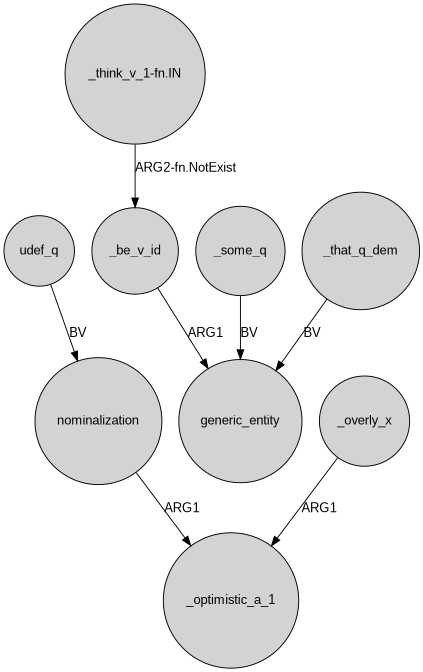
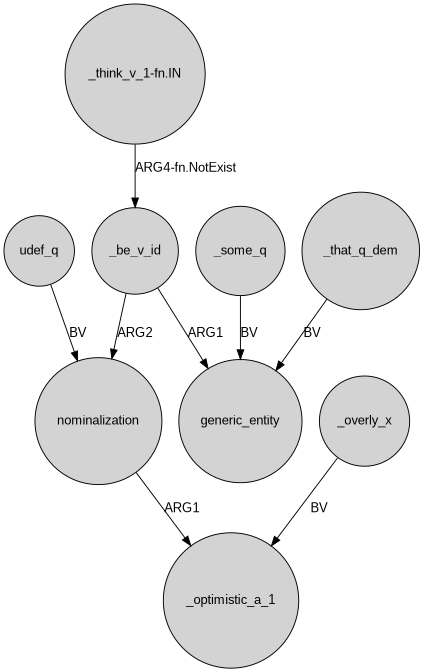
(186, 168) -> (186, 168)
none -> (120, 321)
(319, 509) -> (319, 509)
